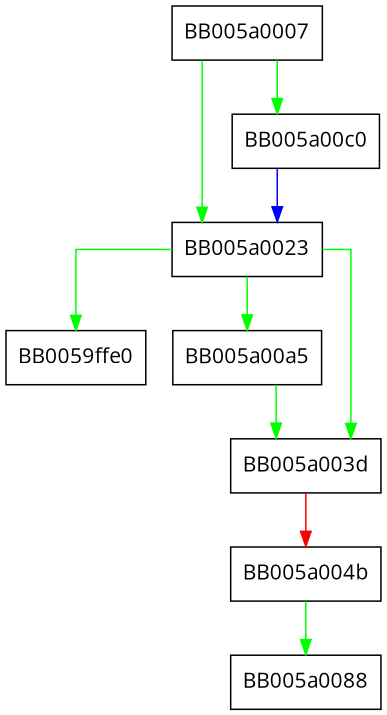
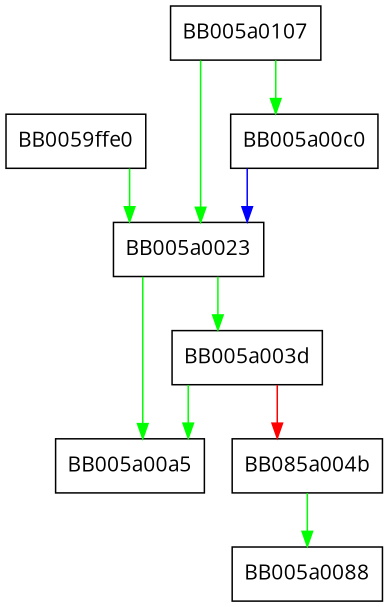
(247, 33) -> (246, 33)
(91, 249) -> (130, 188)
(276, 404) -> (188, 404)
(306, 574) -> (307, 466)
